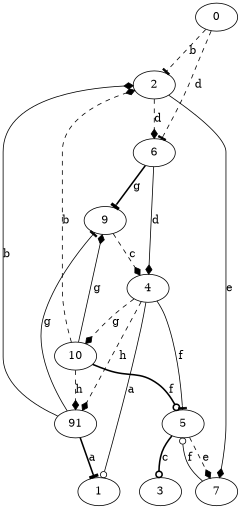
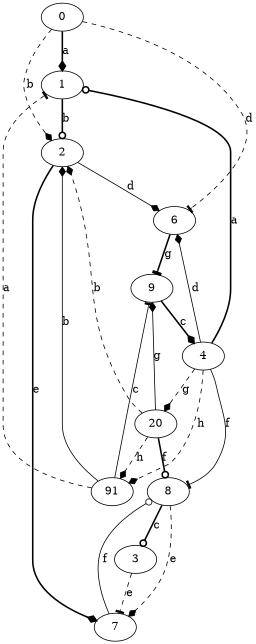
none -> (62, 46)
(187, 50) -> (24, 80)
(154, 114) -> (115, 184)
none -> (62, 116)
(151, 216) -> (190, 293)
(124, 250) -> (175, 318)
(226, 269) -> (33, 403)
(48, 322) -> (136, 390)
(76, 356) -> (156, 424)
(127, 387) -> (231, 178)
(183, 424) -> (168, 492)
(87, 456) -> (3, 311)
none -> (126, 591)
